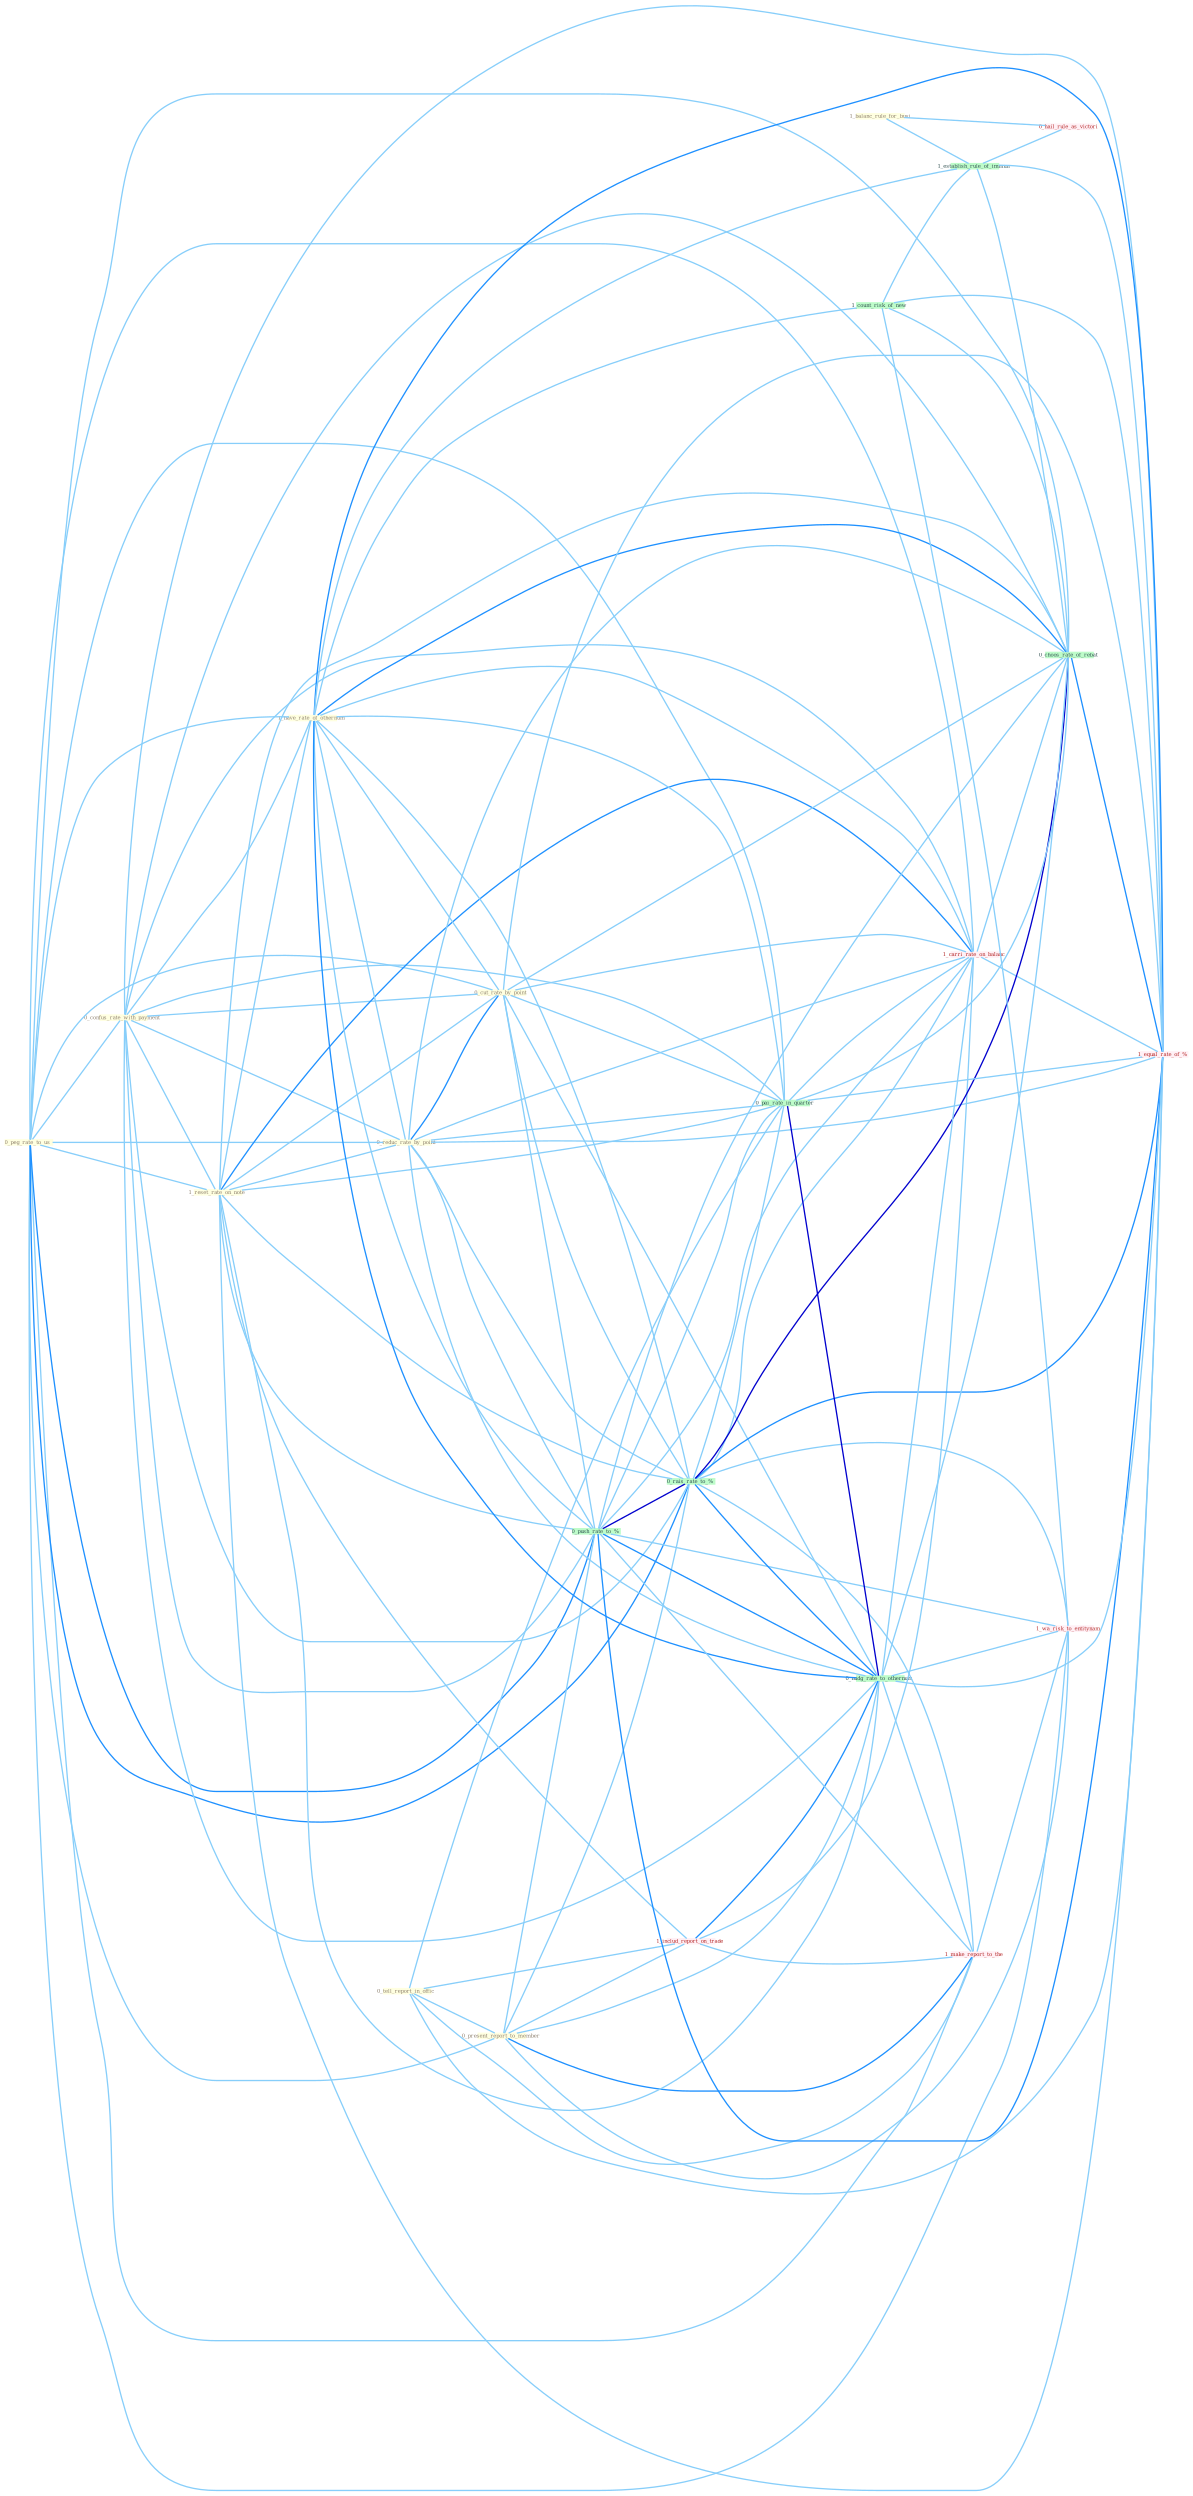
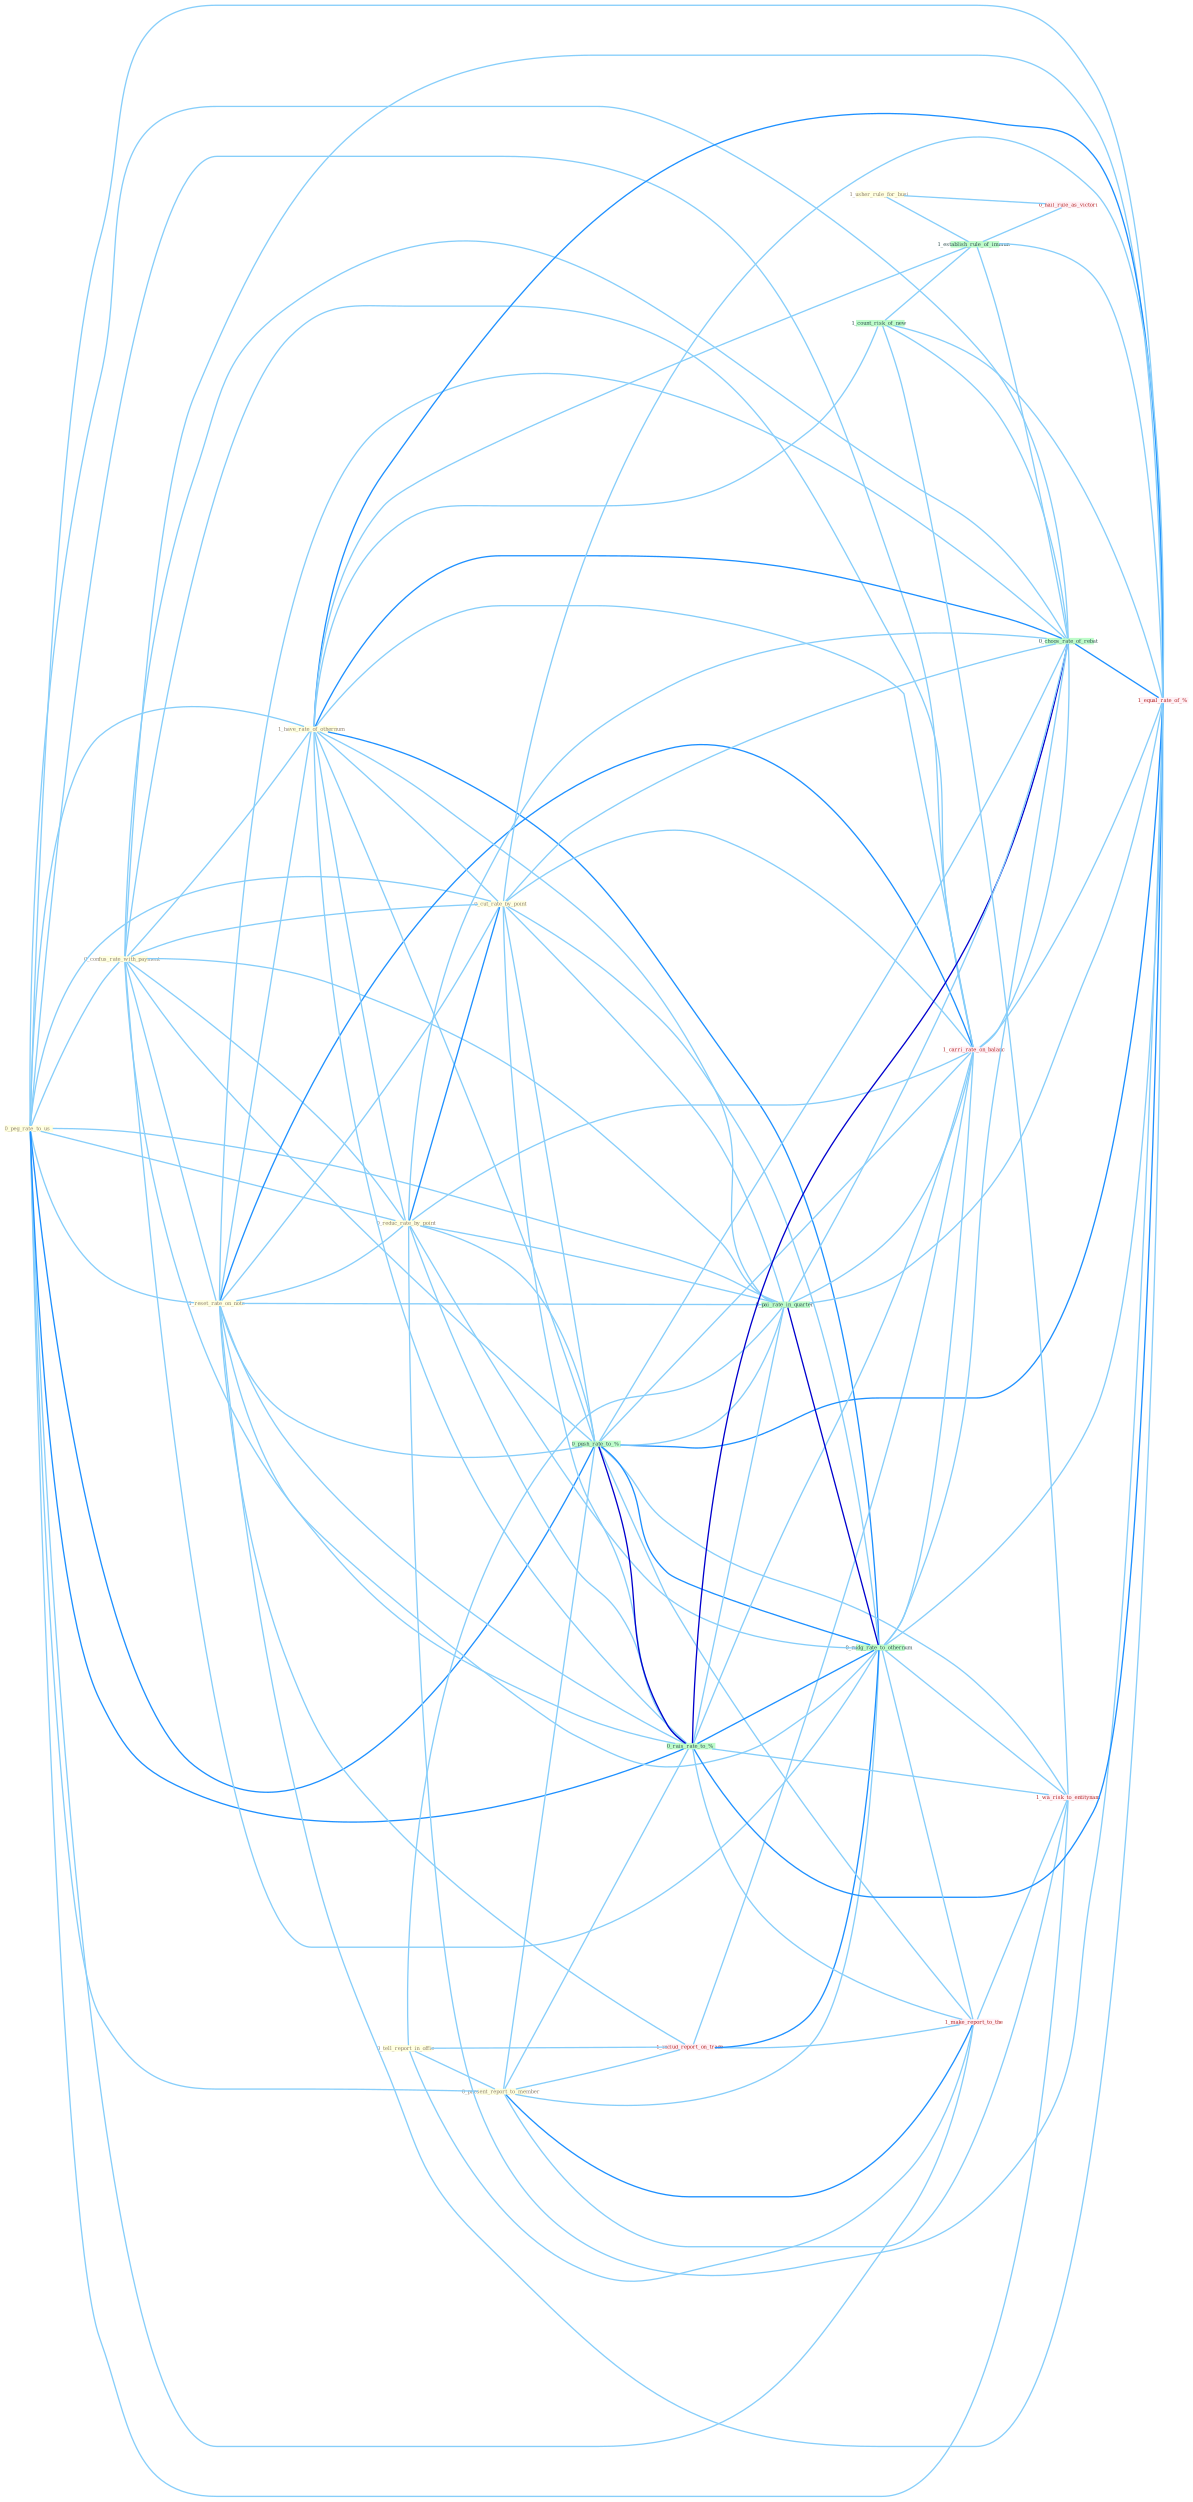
(880, 116) -> (880, 194)
(1098, 1993) -> (393, 5)
